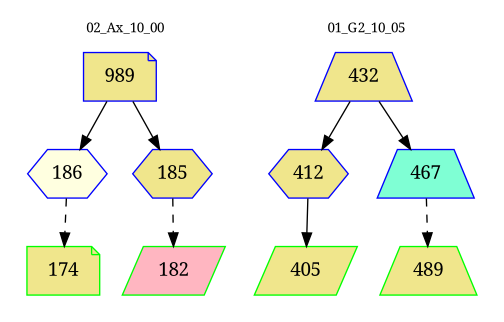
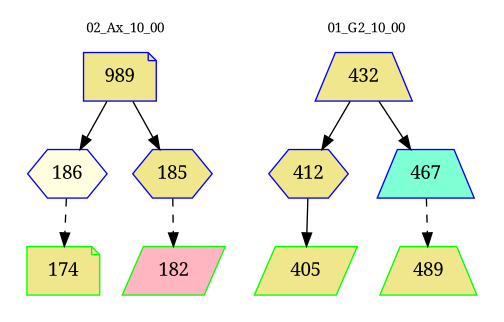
(366, 29) -> (366, 29)
